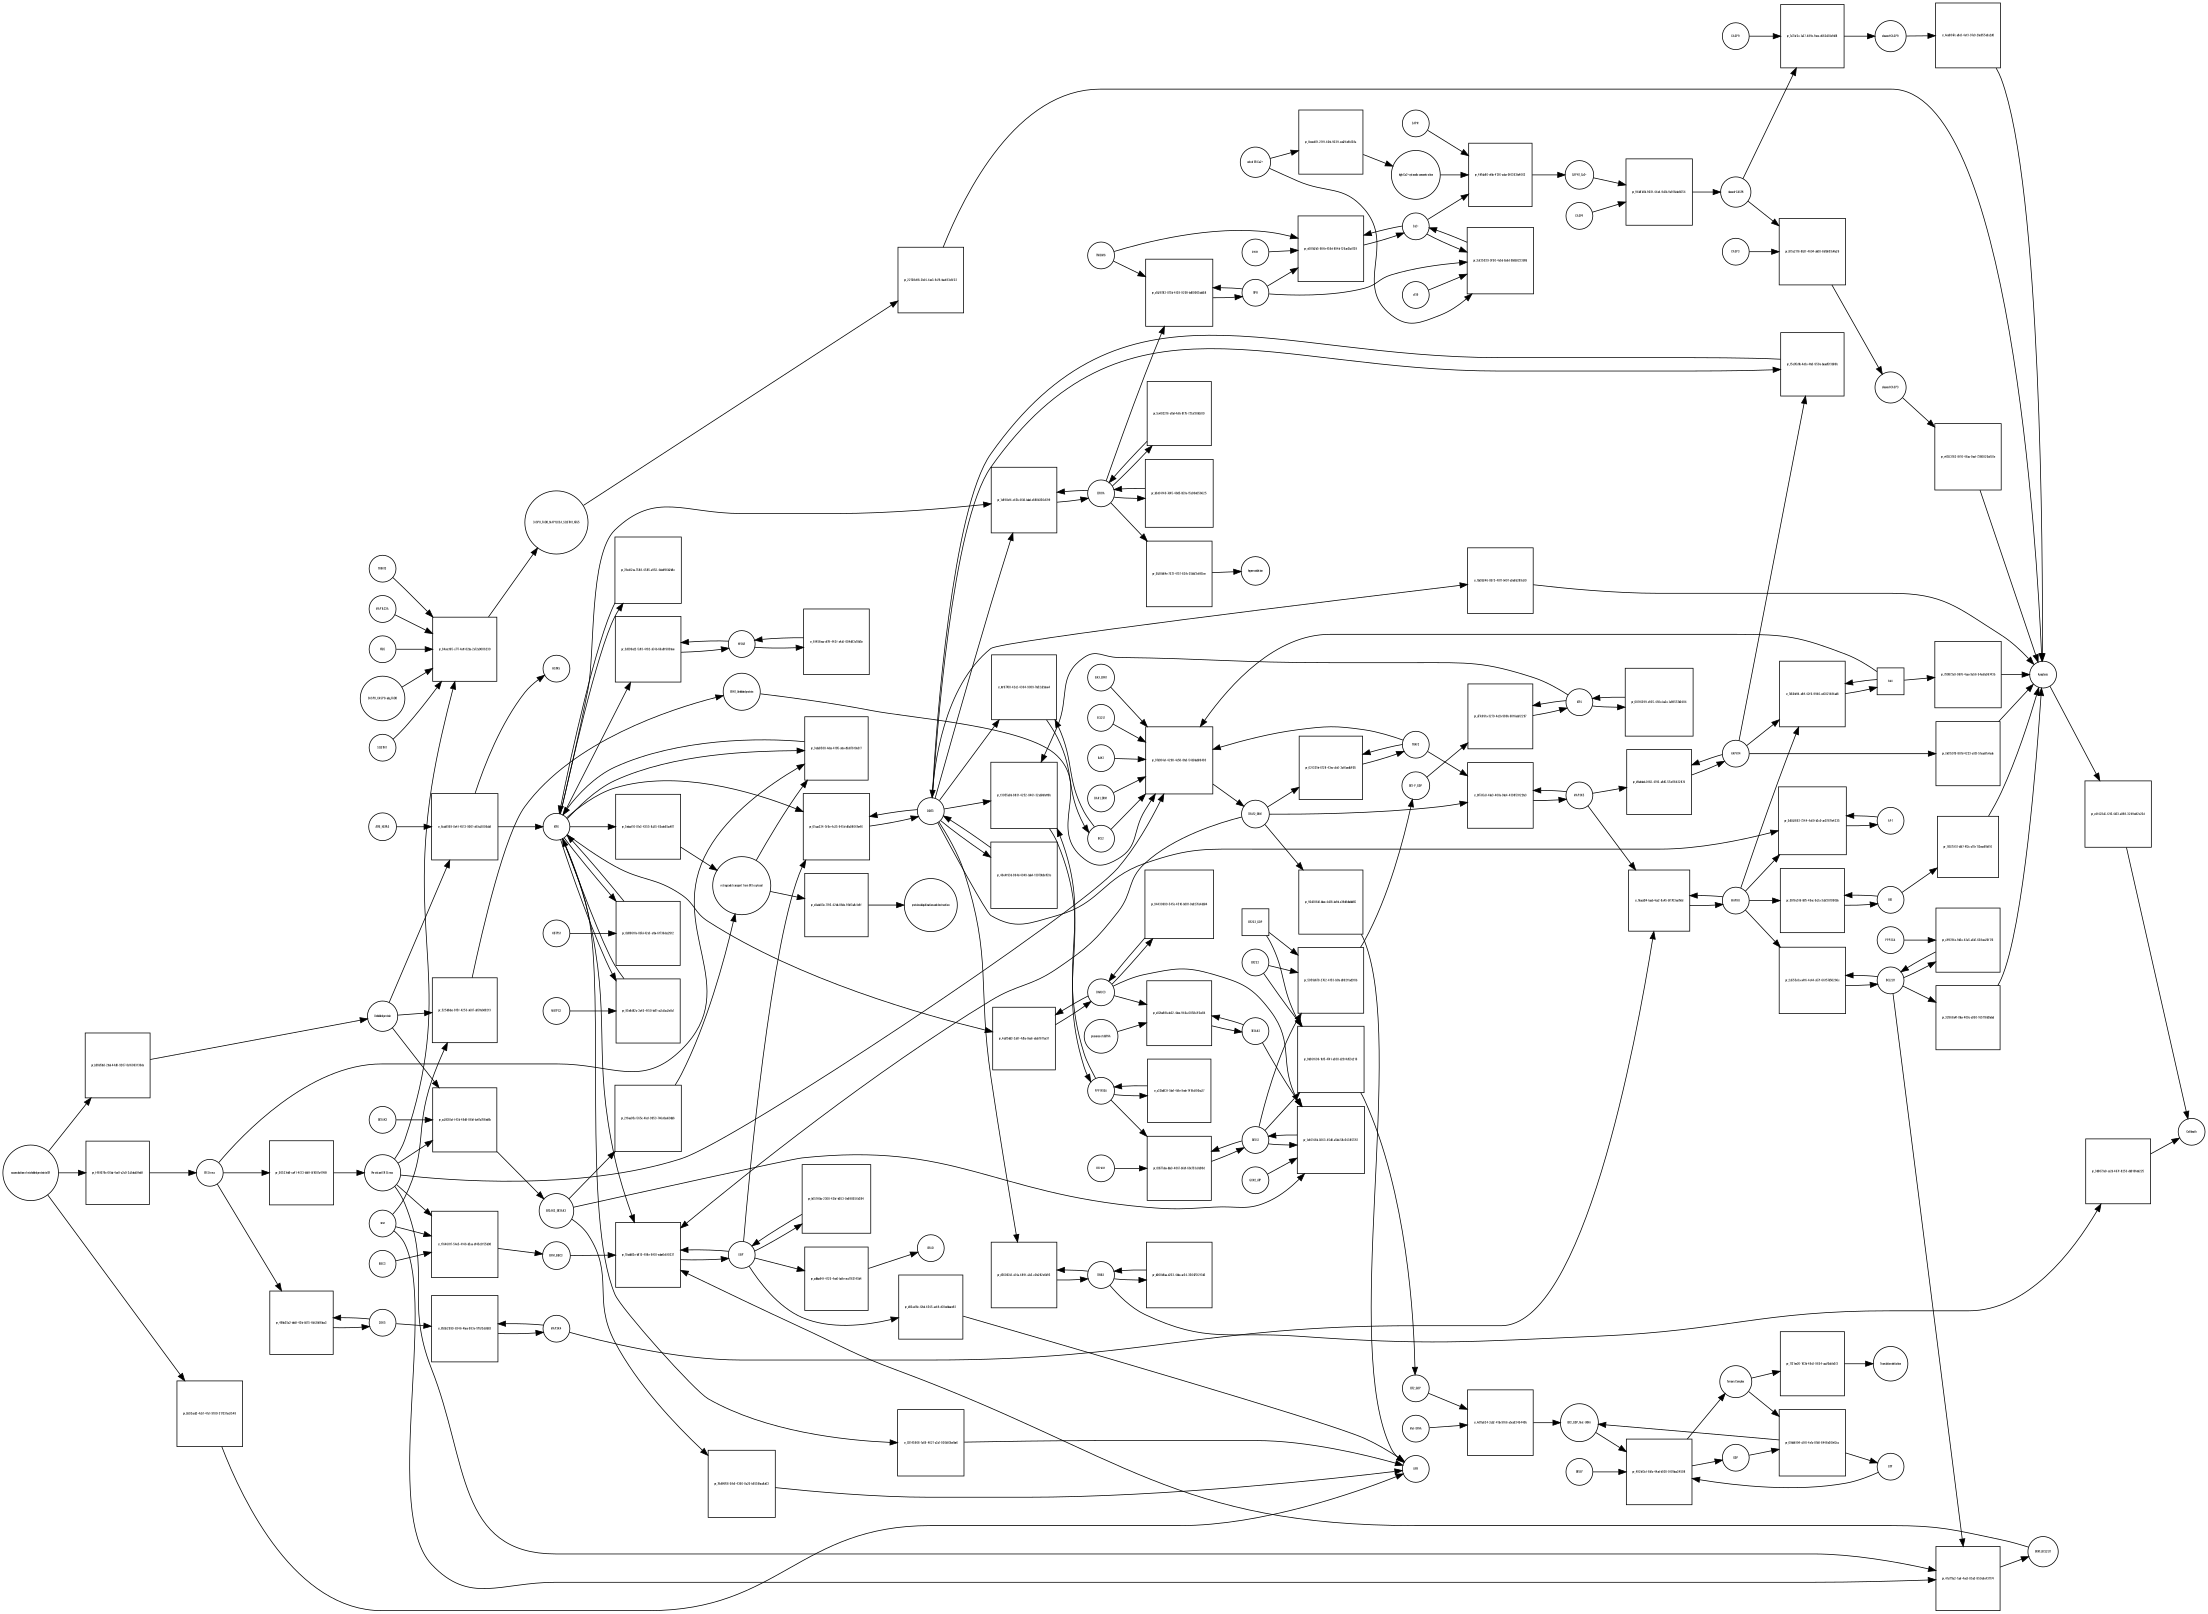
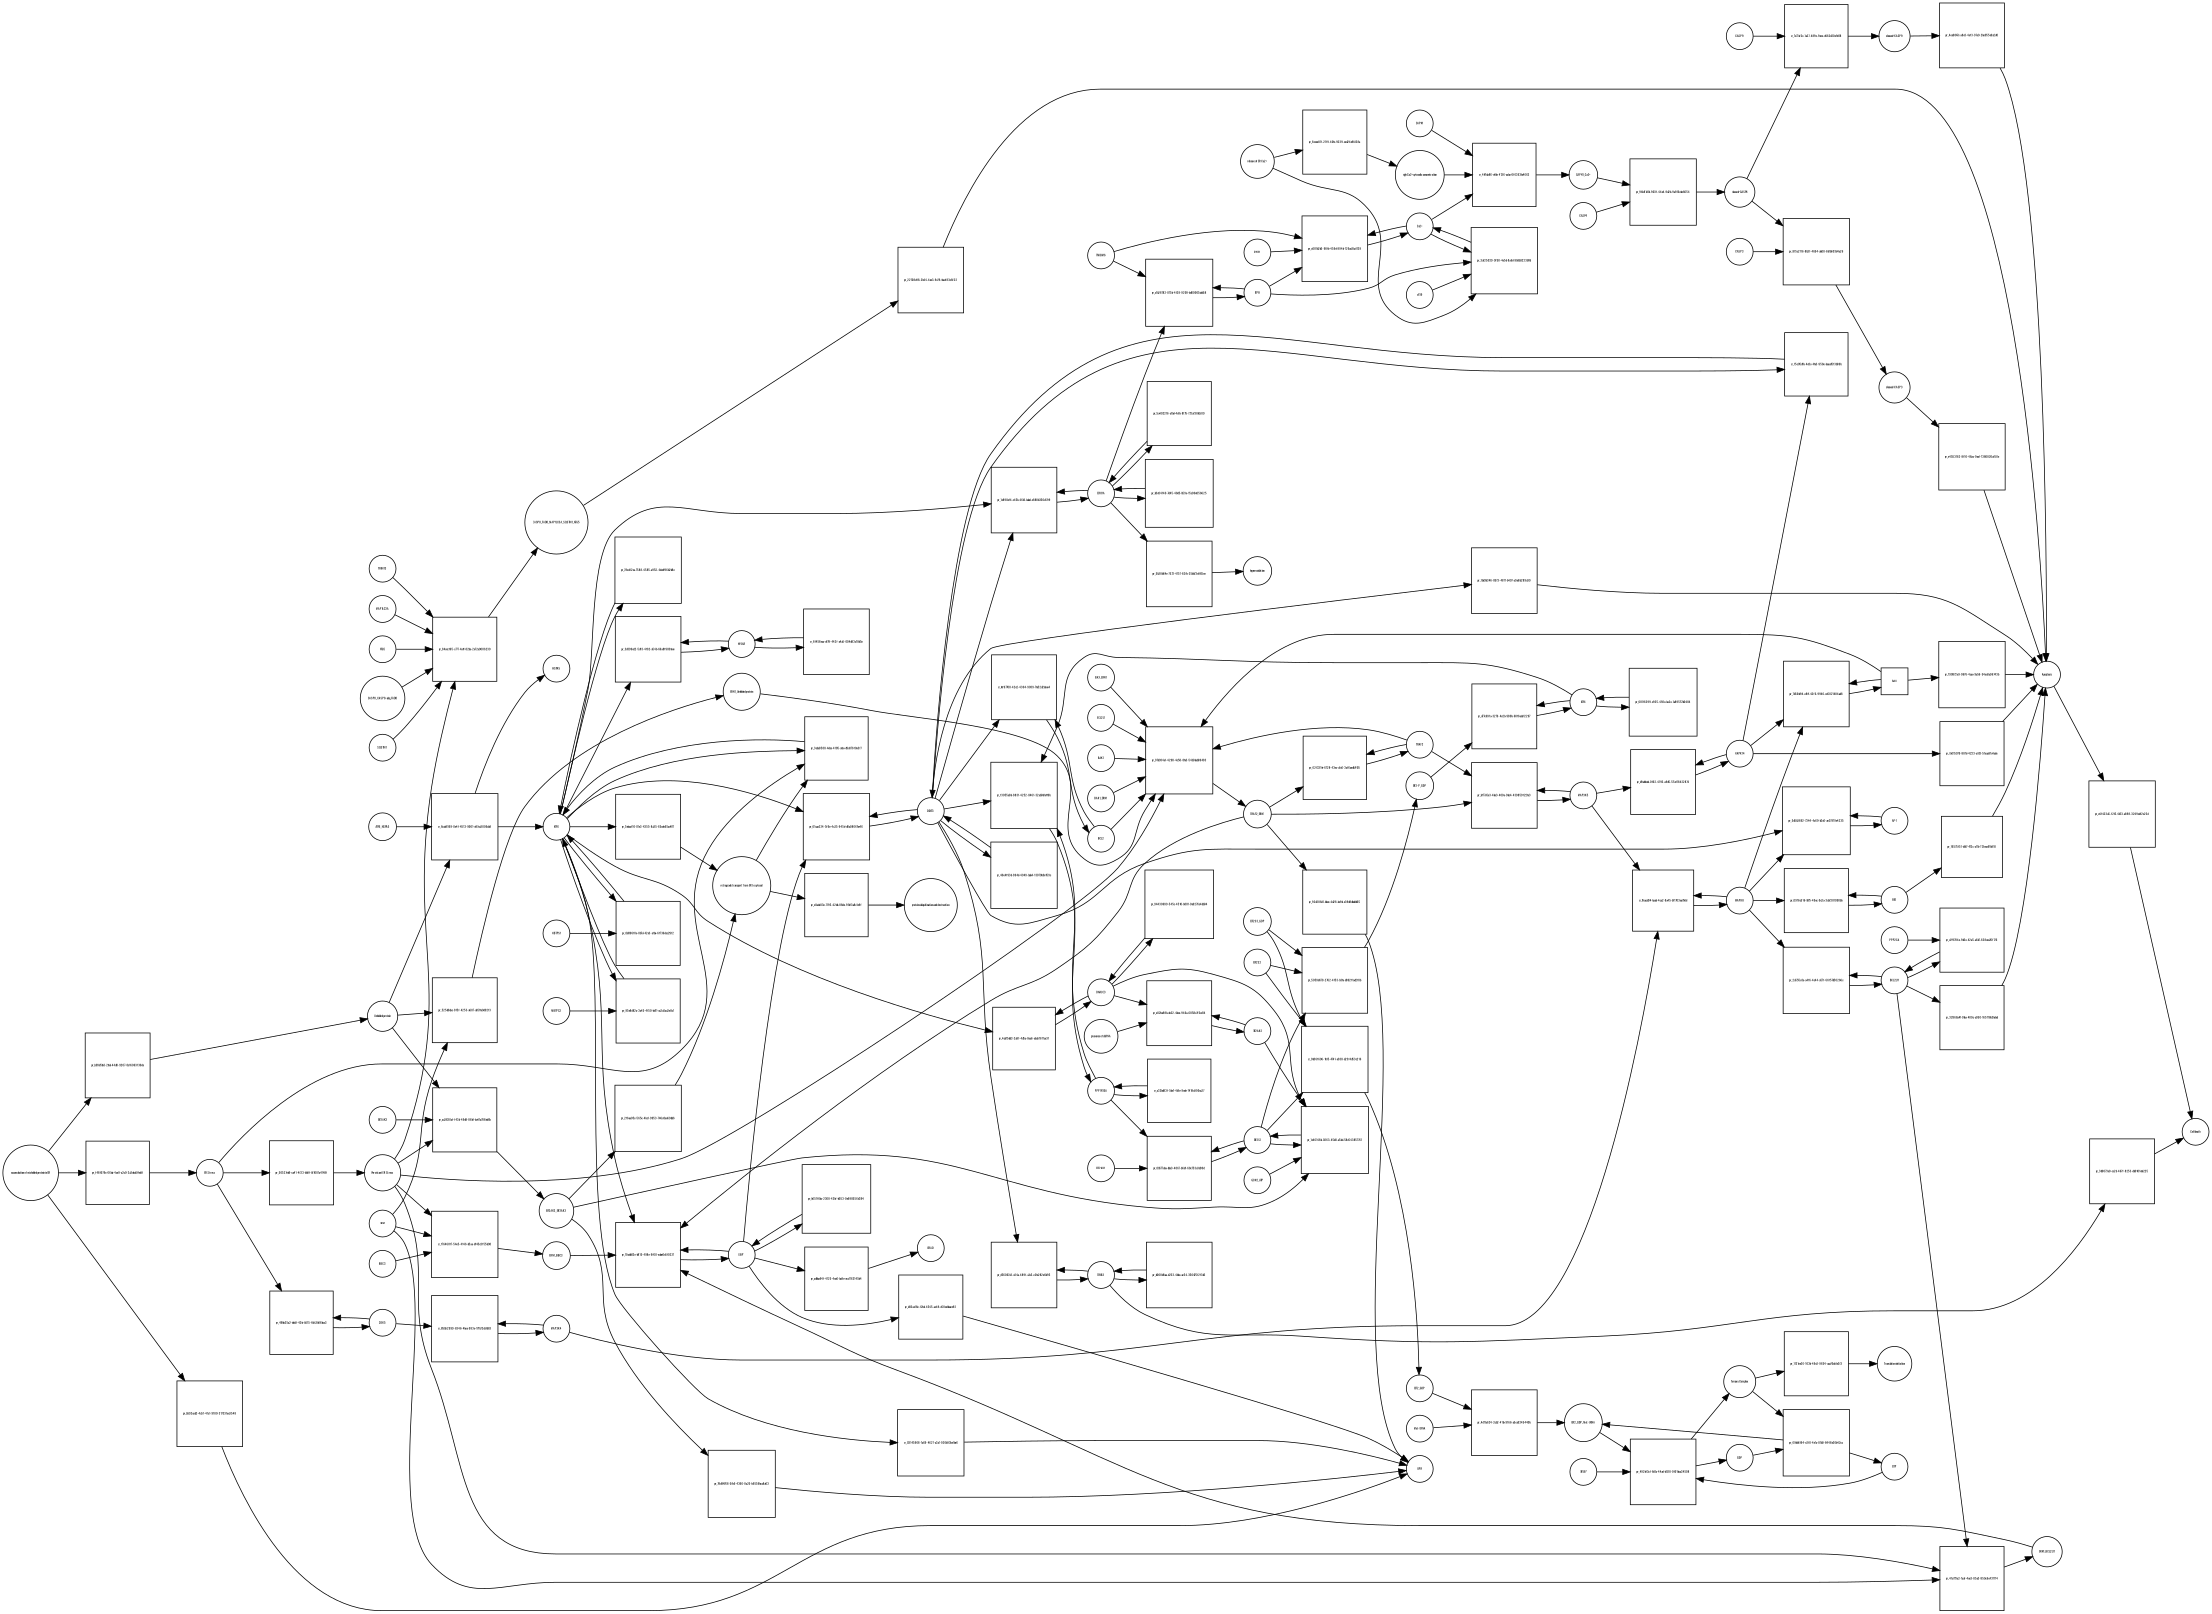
(1255, 162) -> (1257, 161)
(1255, 922) -> (1257, 921)
